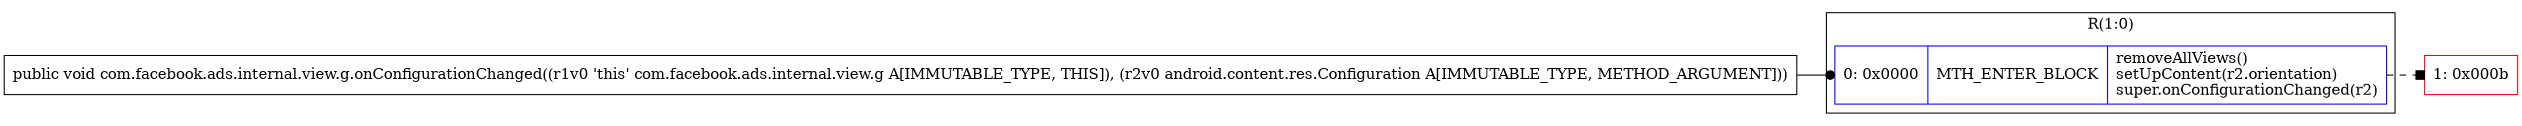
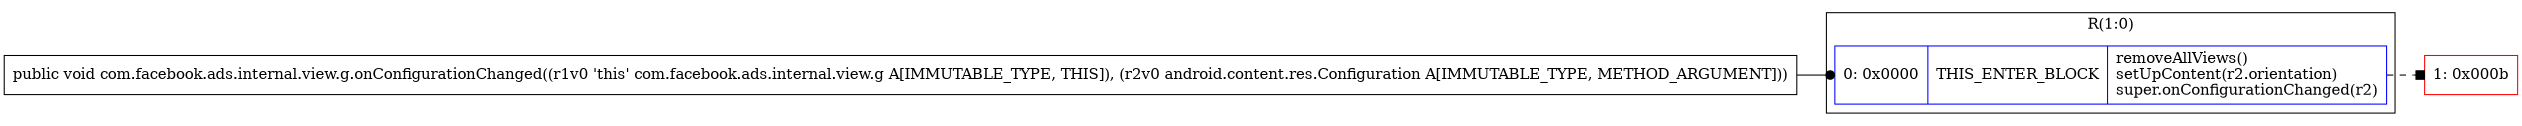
(2018, 75) -> (2018, 75)
